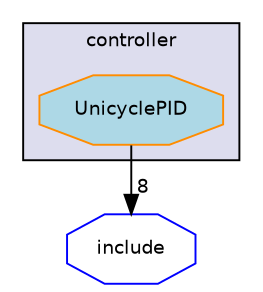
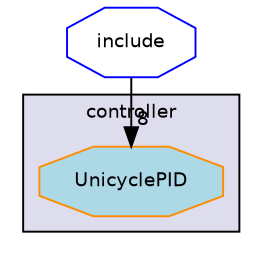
(131, 173) -> (131, 106)
